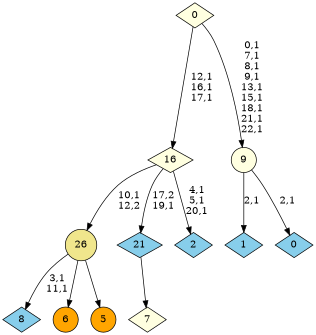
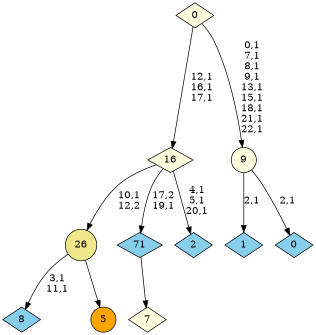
(140, 245) -> (140, 245)
(66, 320) -> none
